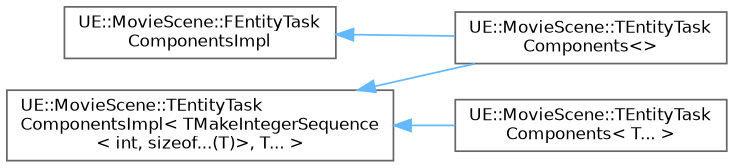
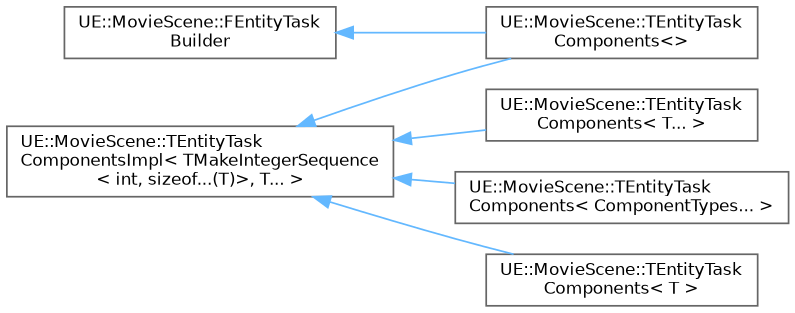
(200, 33) -> (200, 33)
none -> (622, 198)
none -> (622, 280)
